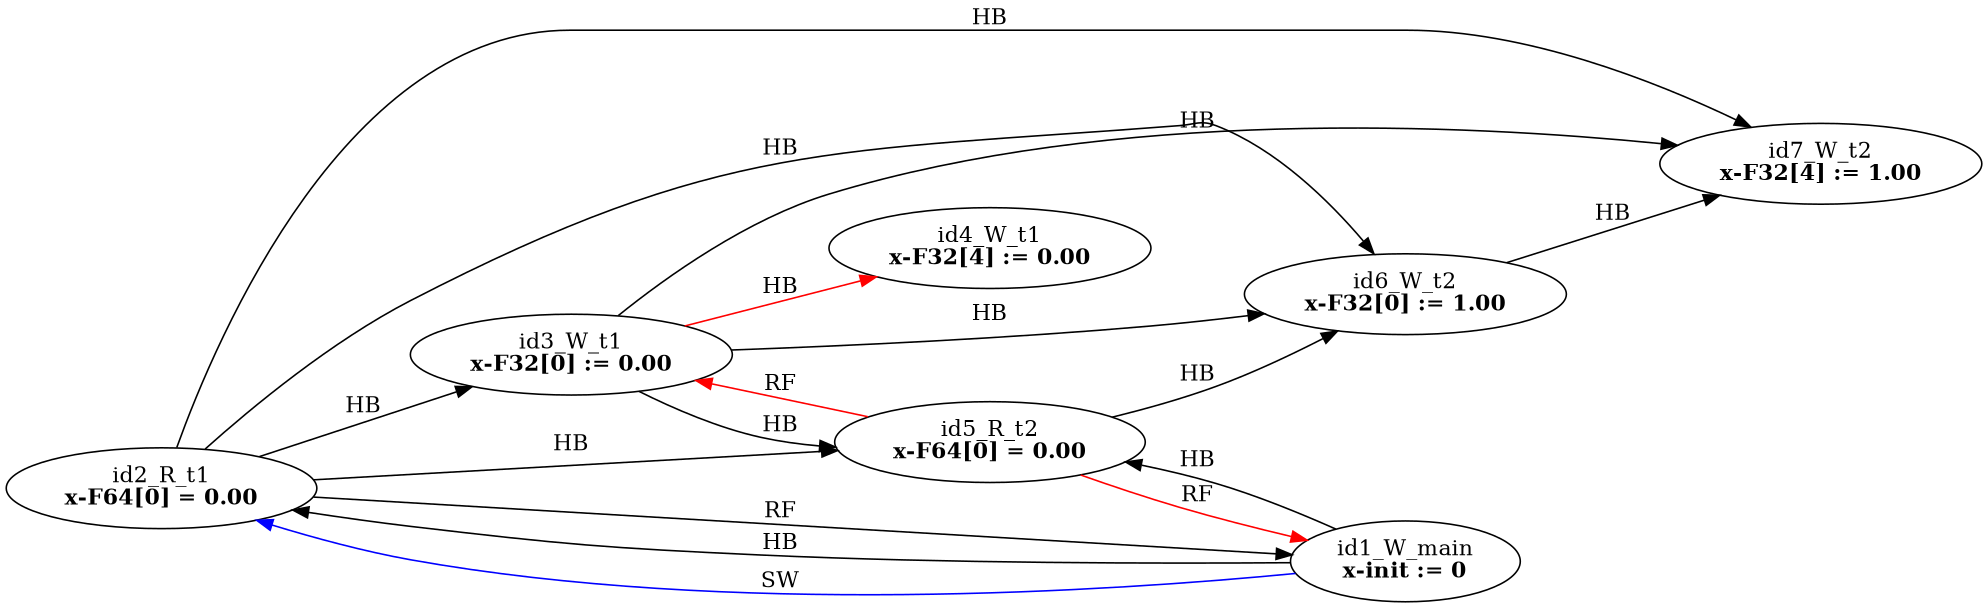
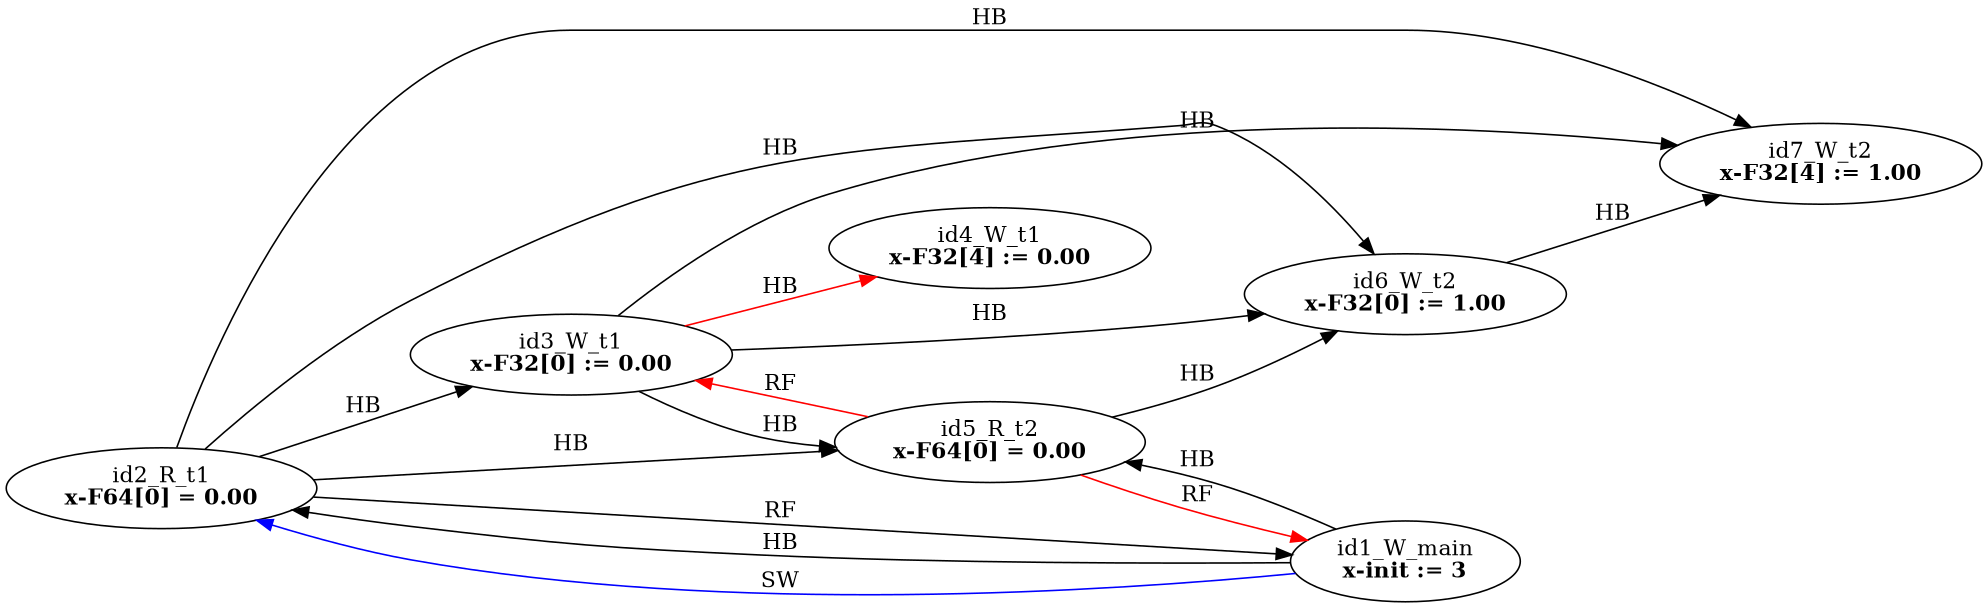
(1405, 571) -> (1405, 571)
